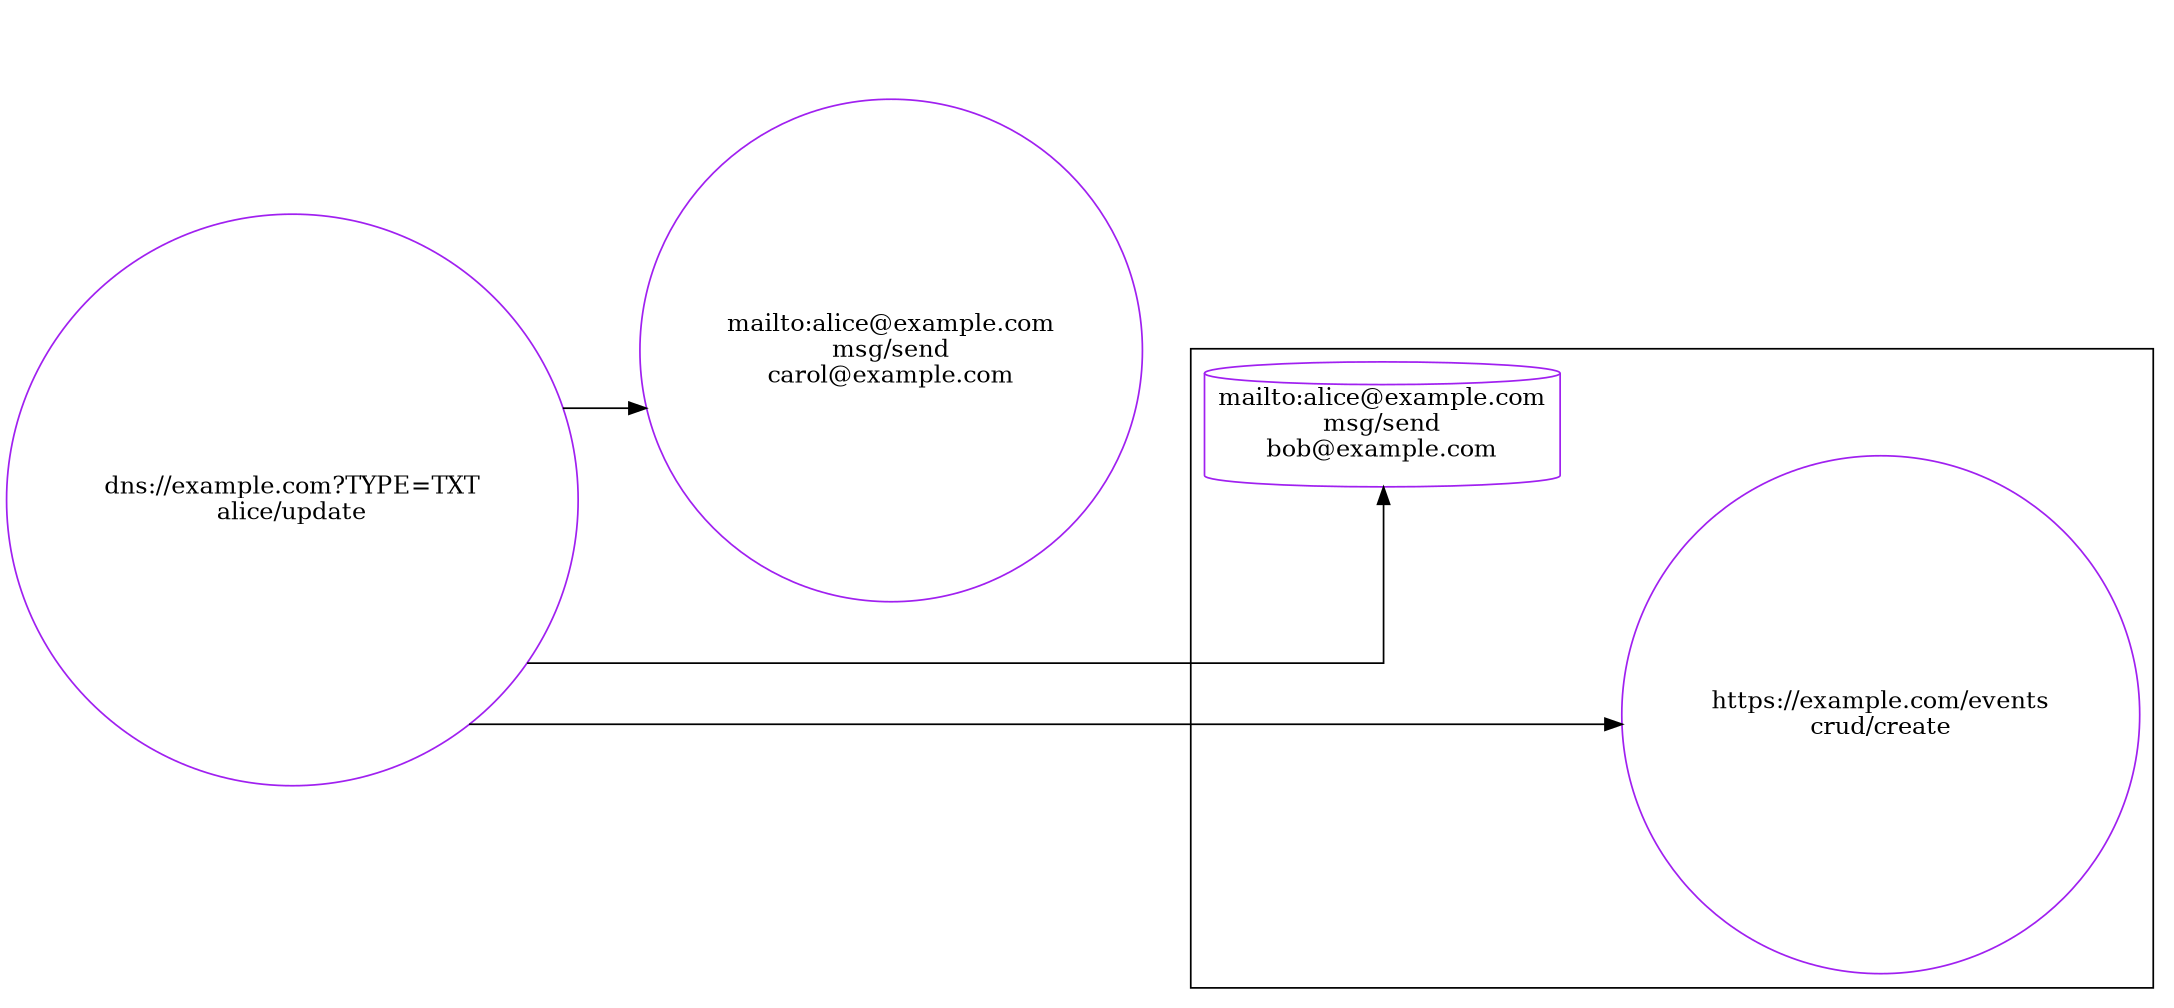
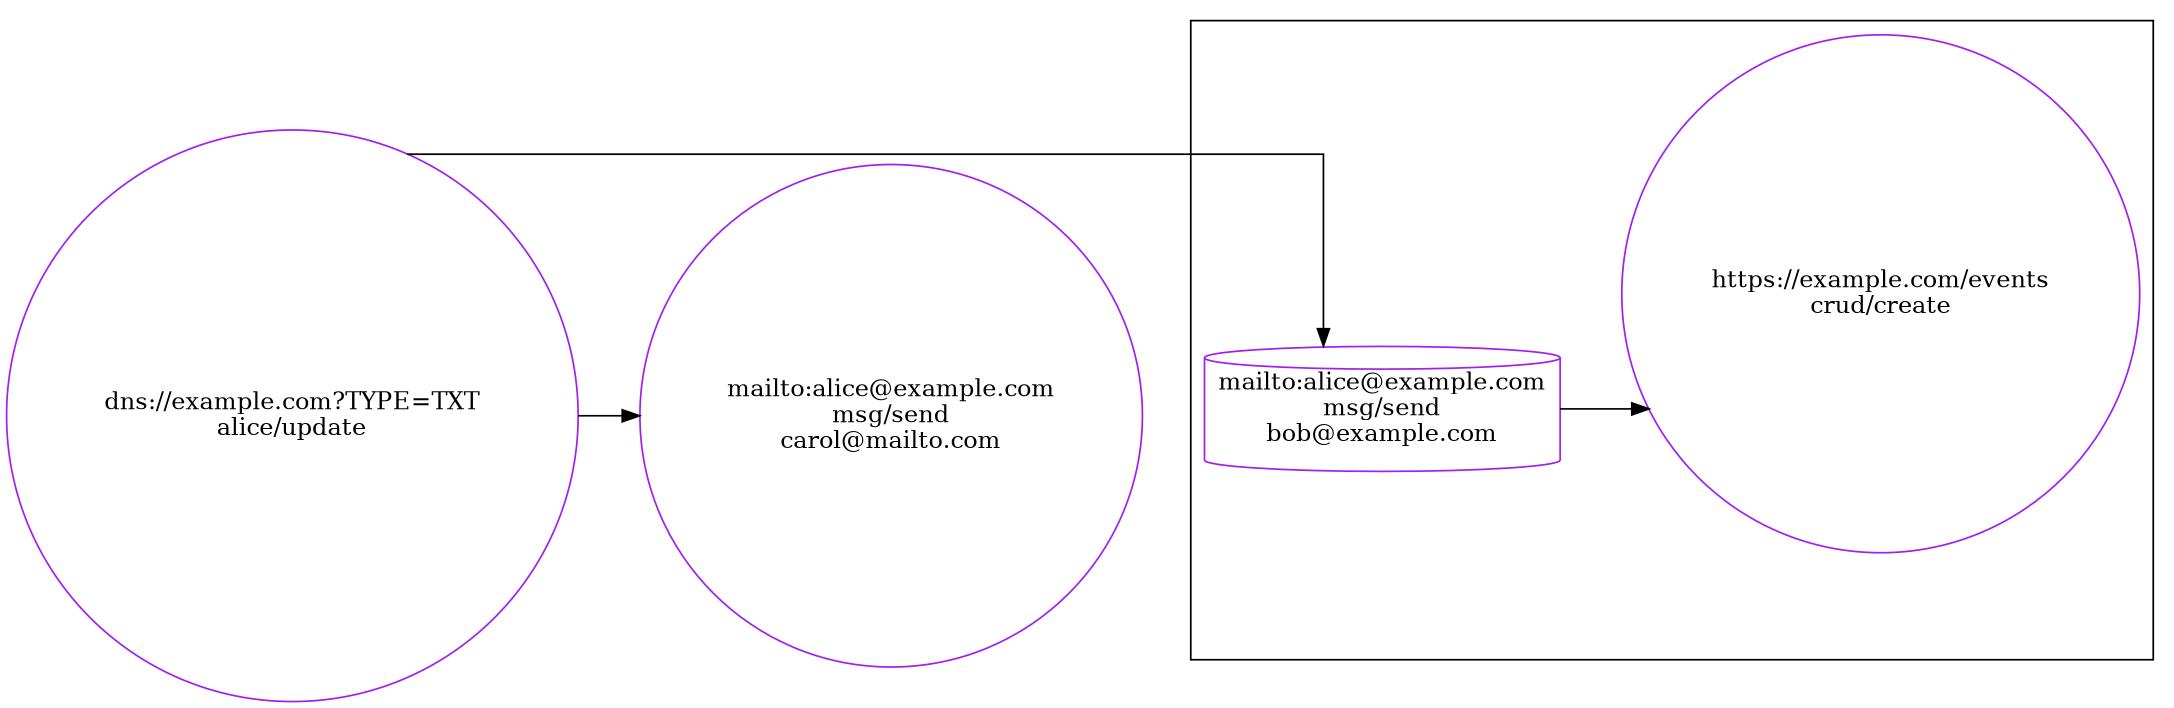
(891, 350) -> (891, 416)
(1037, 724) -> (1596, 409)
